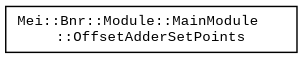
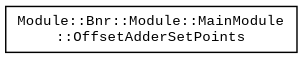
(151, 29) -> (151, 29)
